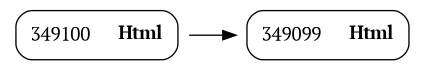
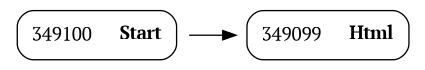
(141, 34) -> (141, 34)
